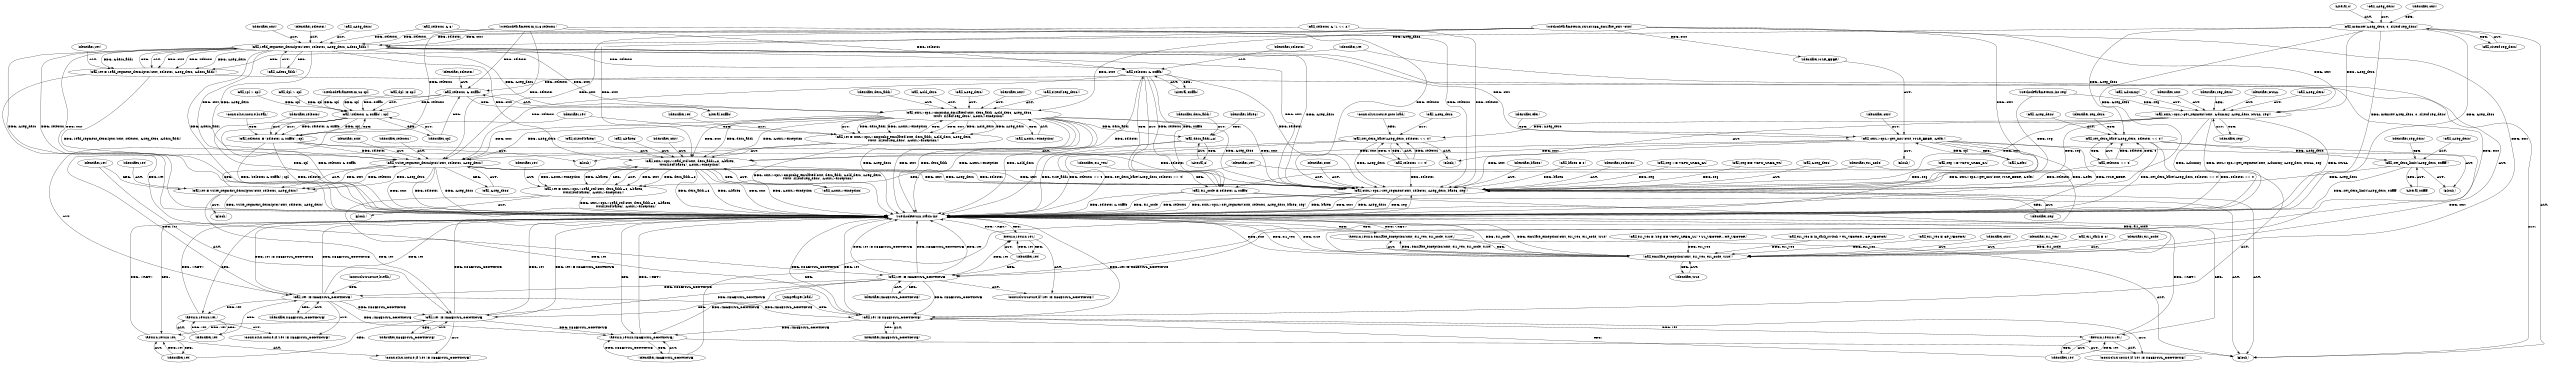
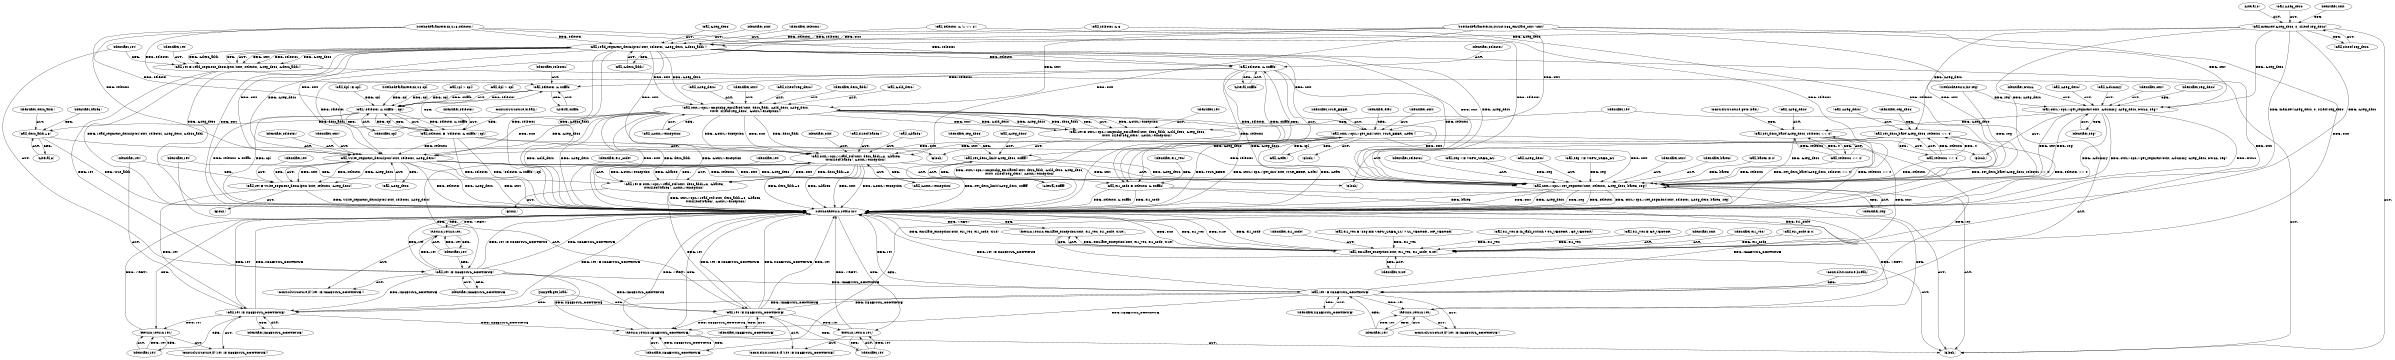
(1707, 44) -> (1502, 118)
(2043, 92) -> (1959, 87)
(1757, 163) -> none
(2093, 237) -> (1799, 232)
